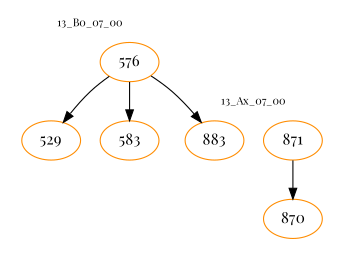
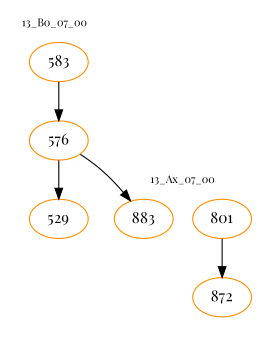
(130, 96) -> (59, 96)
(293, 140) -> (222, 219)
(293, 219) -> (222, 297)
